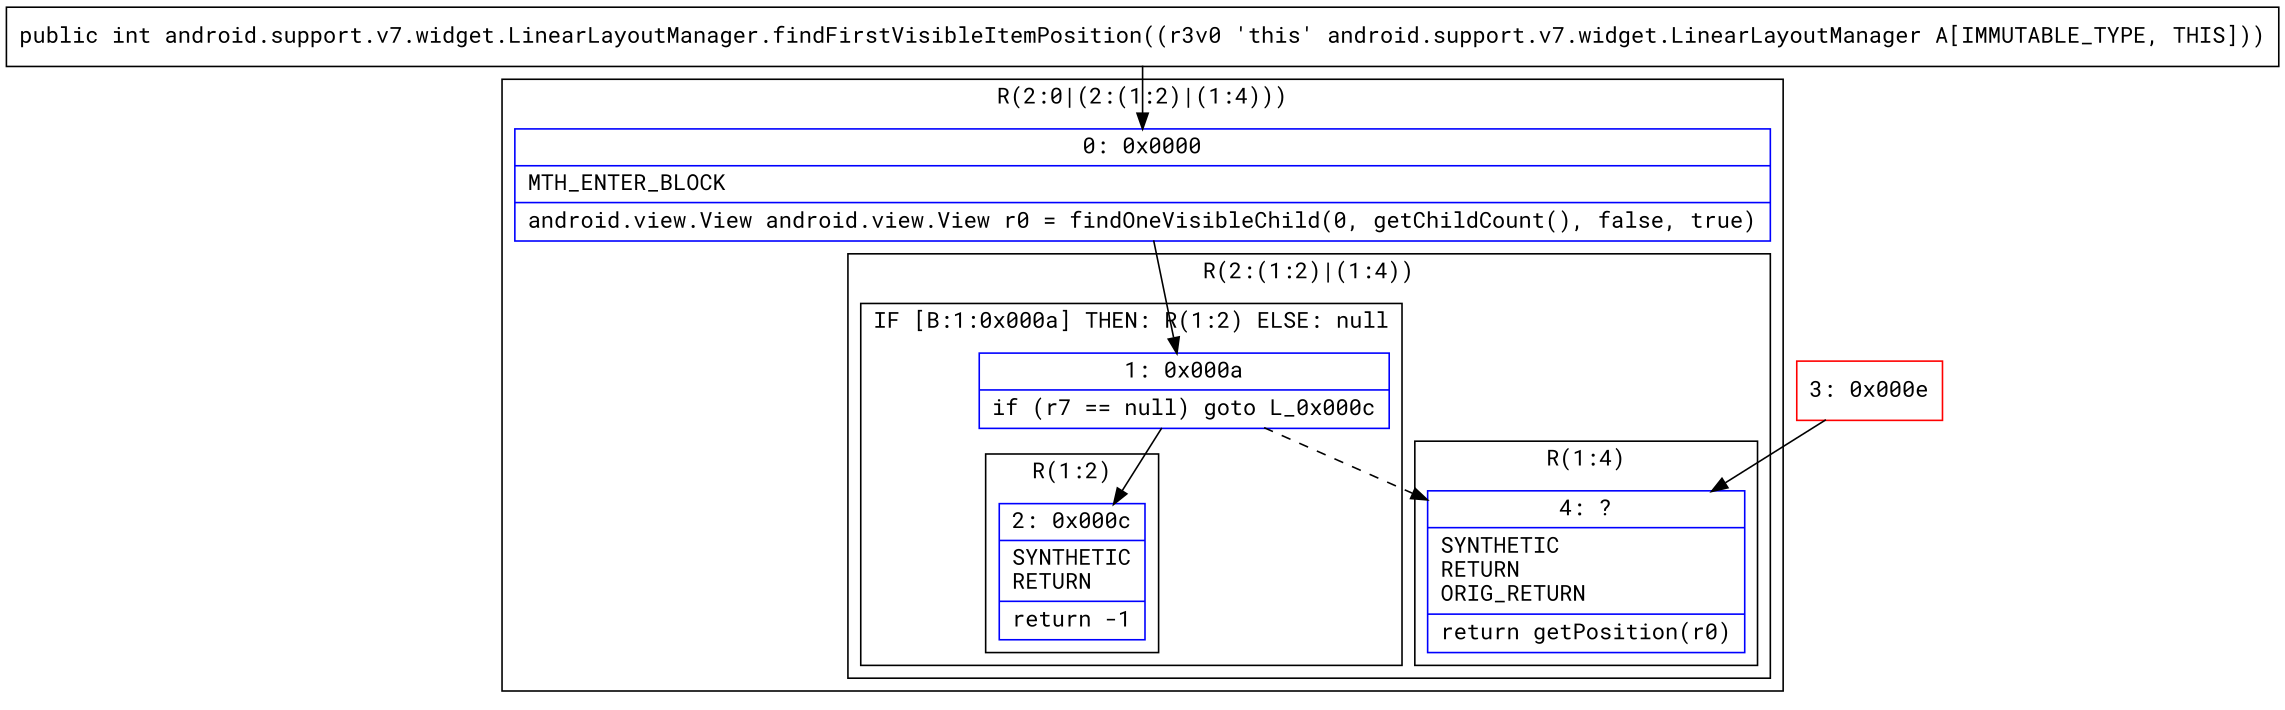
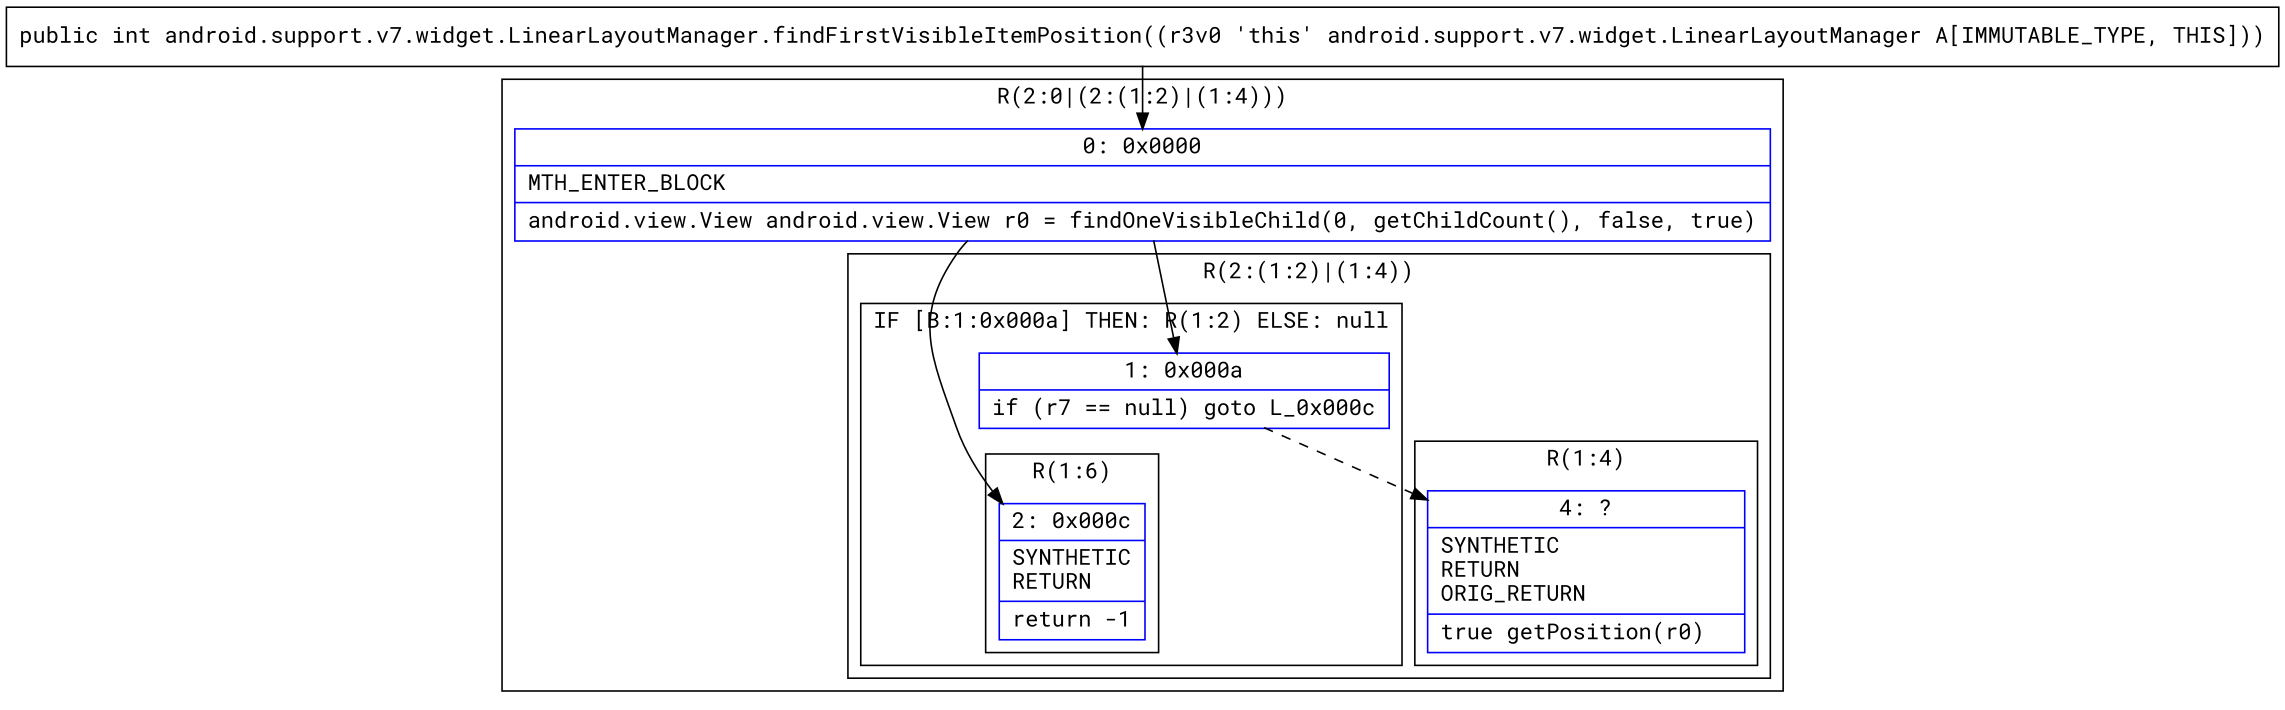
(1870, 391) -> none
(1139, 464) -> (936, 367)
(1072, 472) -> (1072, 472)
(1586, 633) -> (1573, 633)
